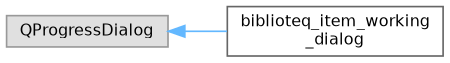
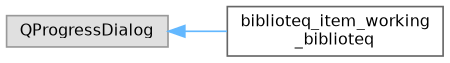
(335, 31) -> (335, 31)
